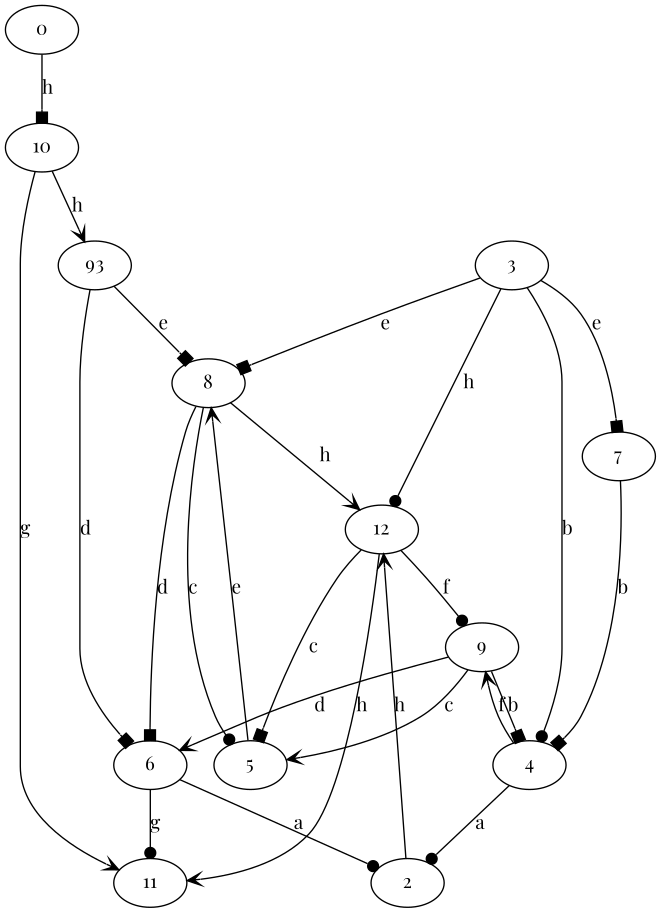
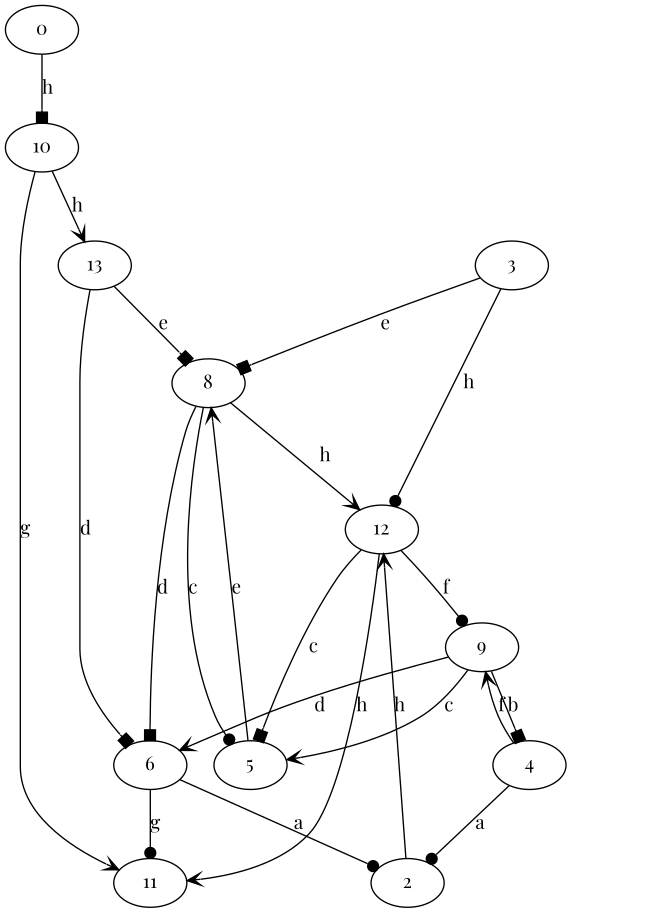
(95, 265) -> (95, 265)
(619, 456) -> none
(562, 507) -> none
